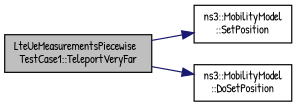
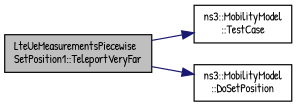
(243, 24) -> (243, 24)
(78, 54) -> (78, 54)
